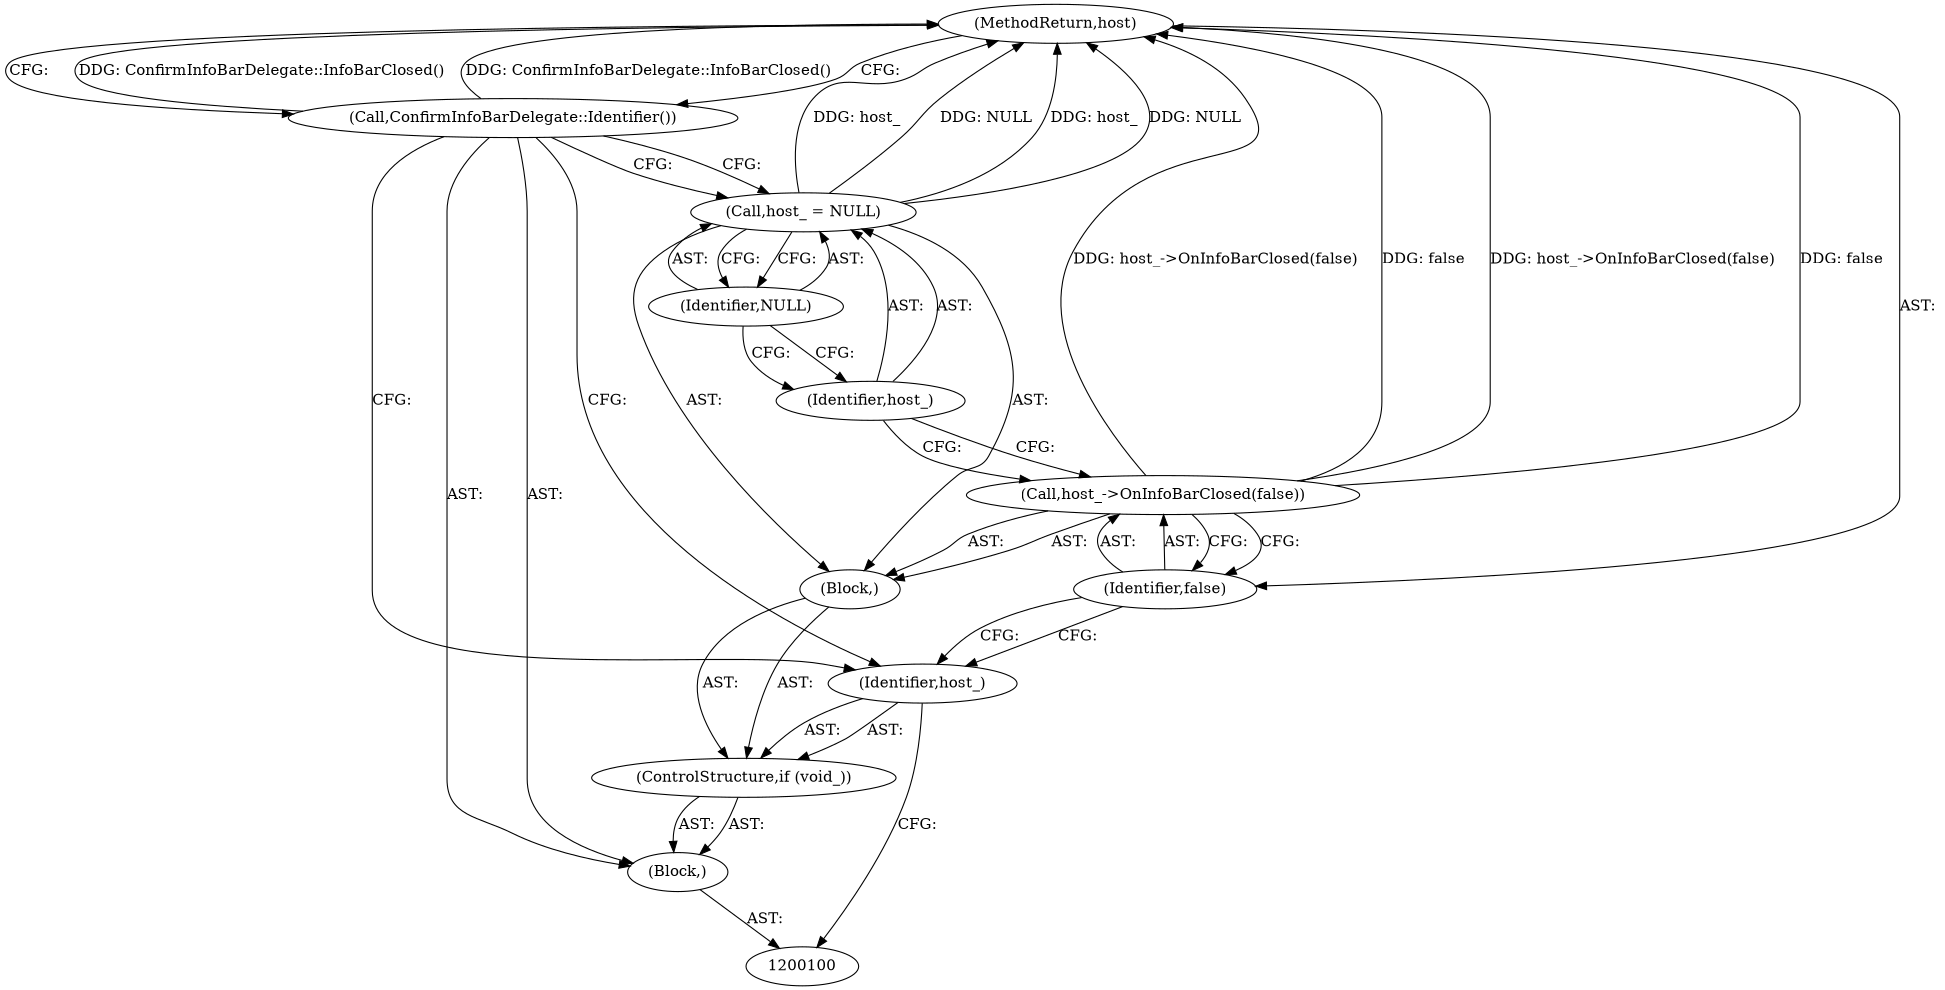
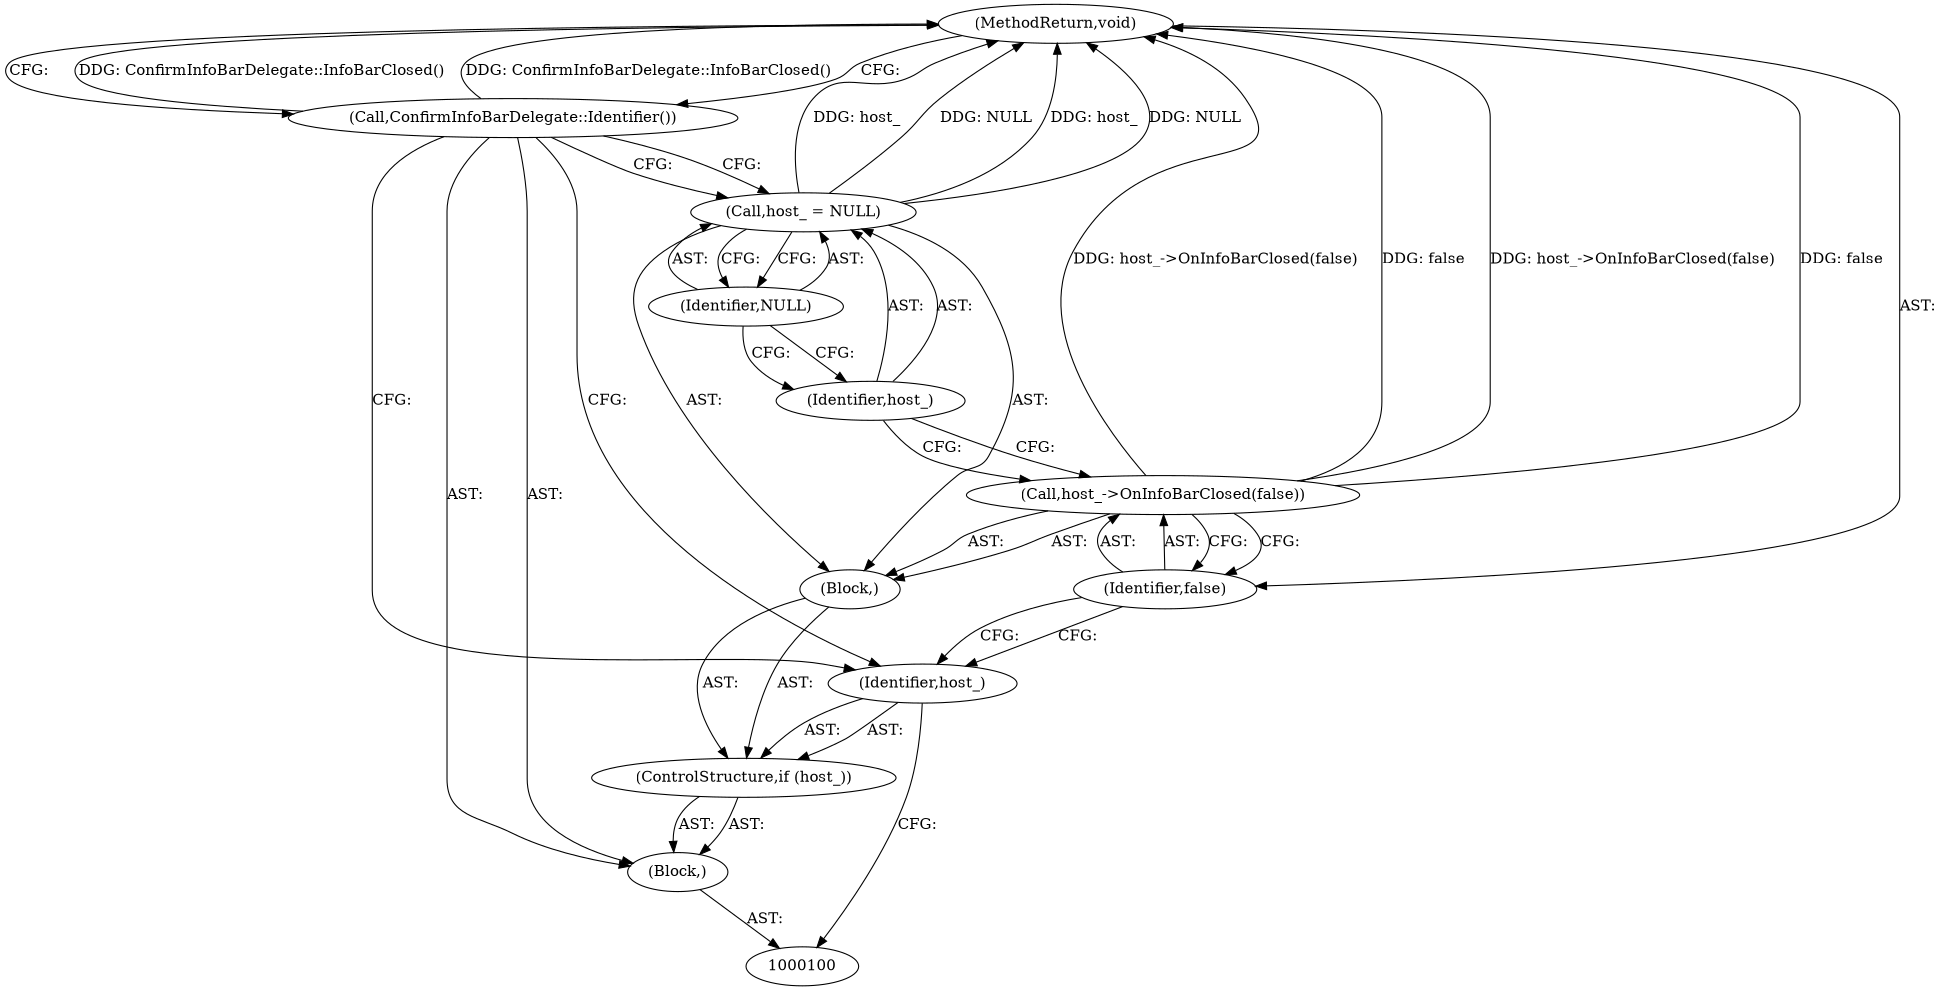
(1056, 24) -> (1056, 24)
(744, 778) -> (744, 778)
(802, 966) -> (802, 966)
